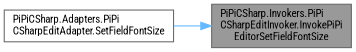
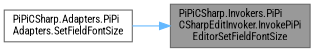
(89, 26) -> (68, 26)
